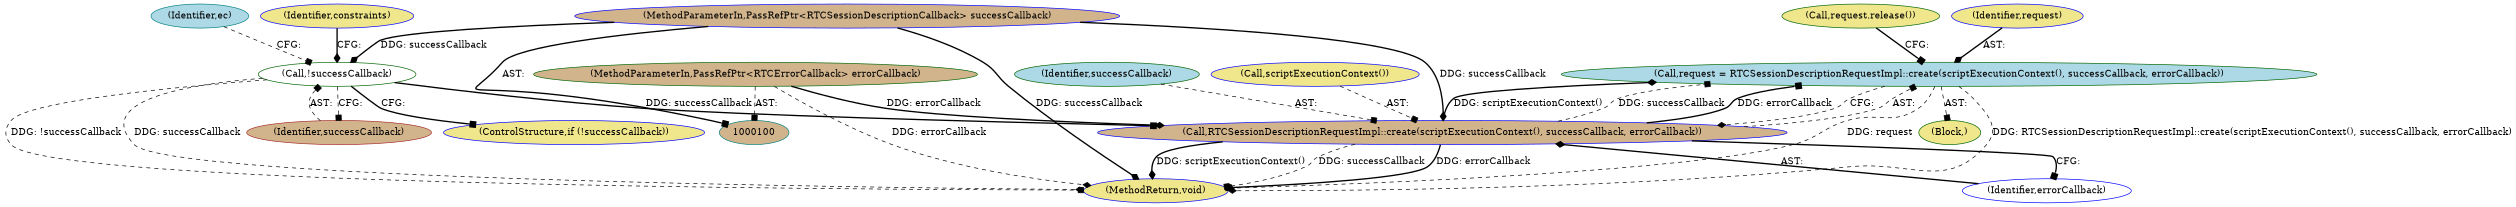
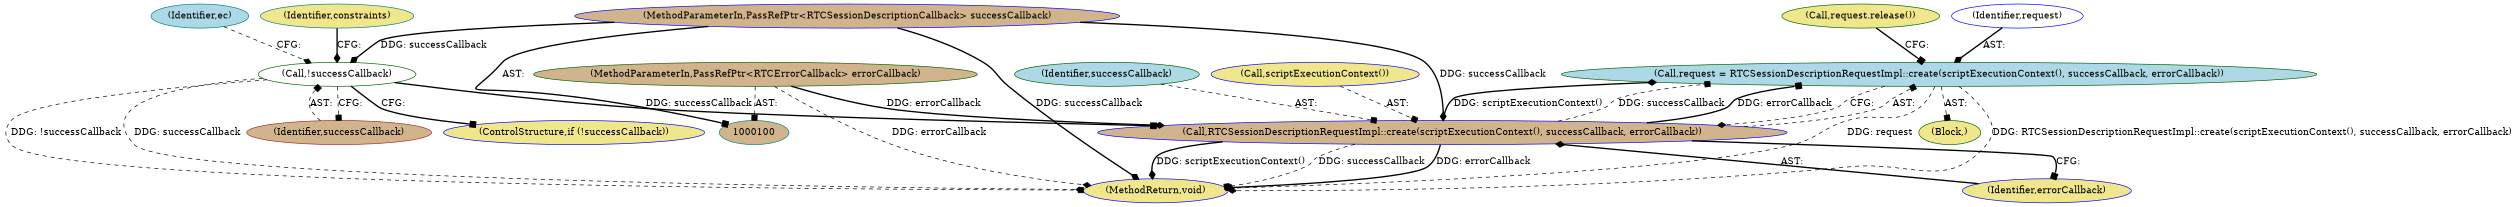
(337, 16) -> (337, 16)
(2017, 16) -> (2017, 16)
(264, 43) -> (264, 43)
(2047, 191) -> (2047, 191)
